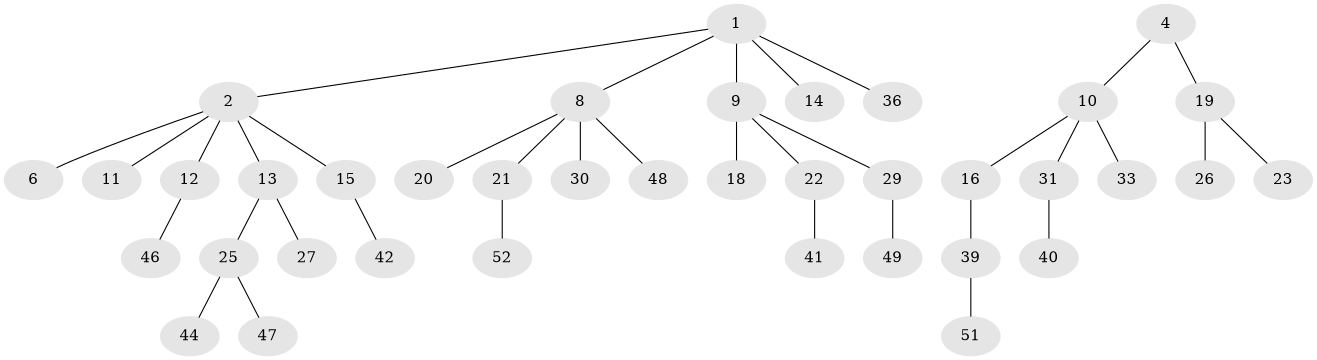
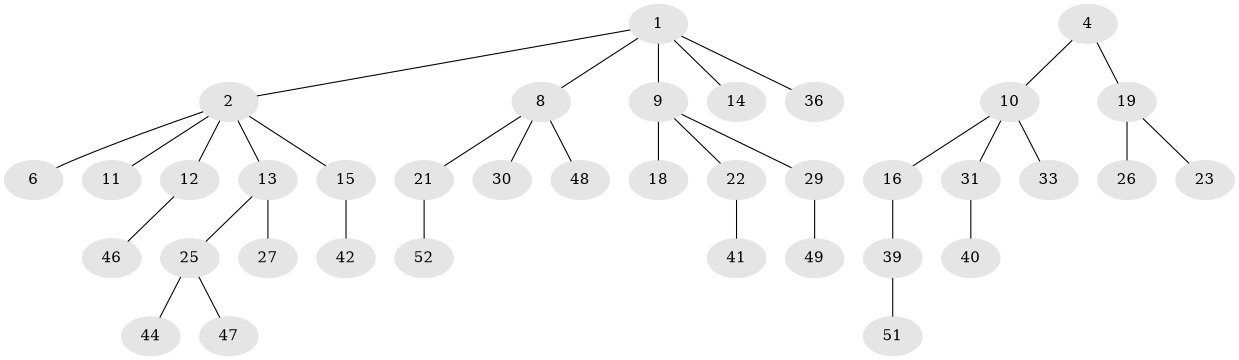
(424, 180) -> none
